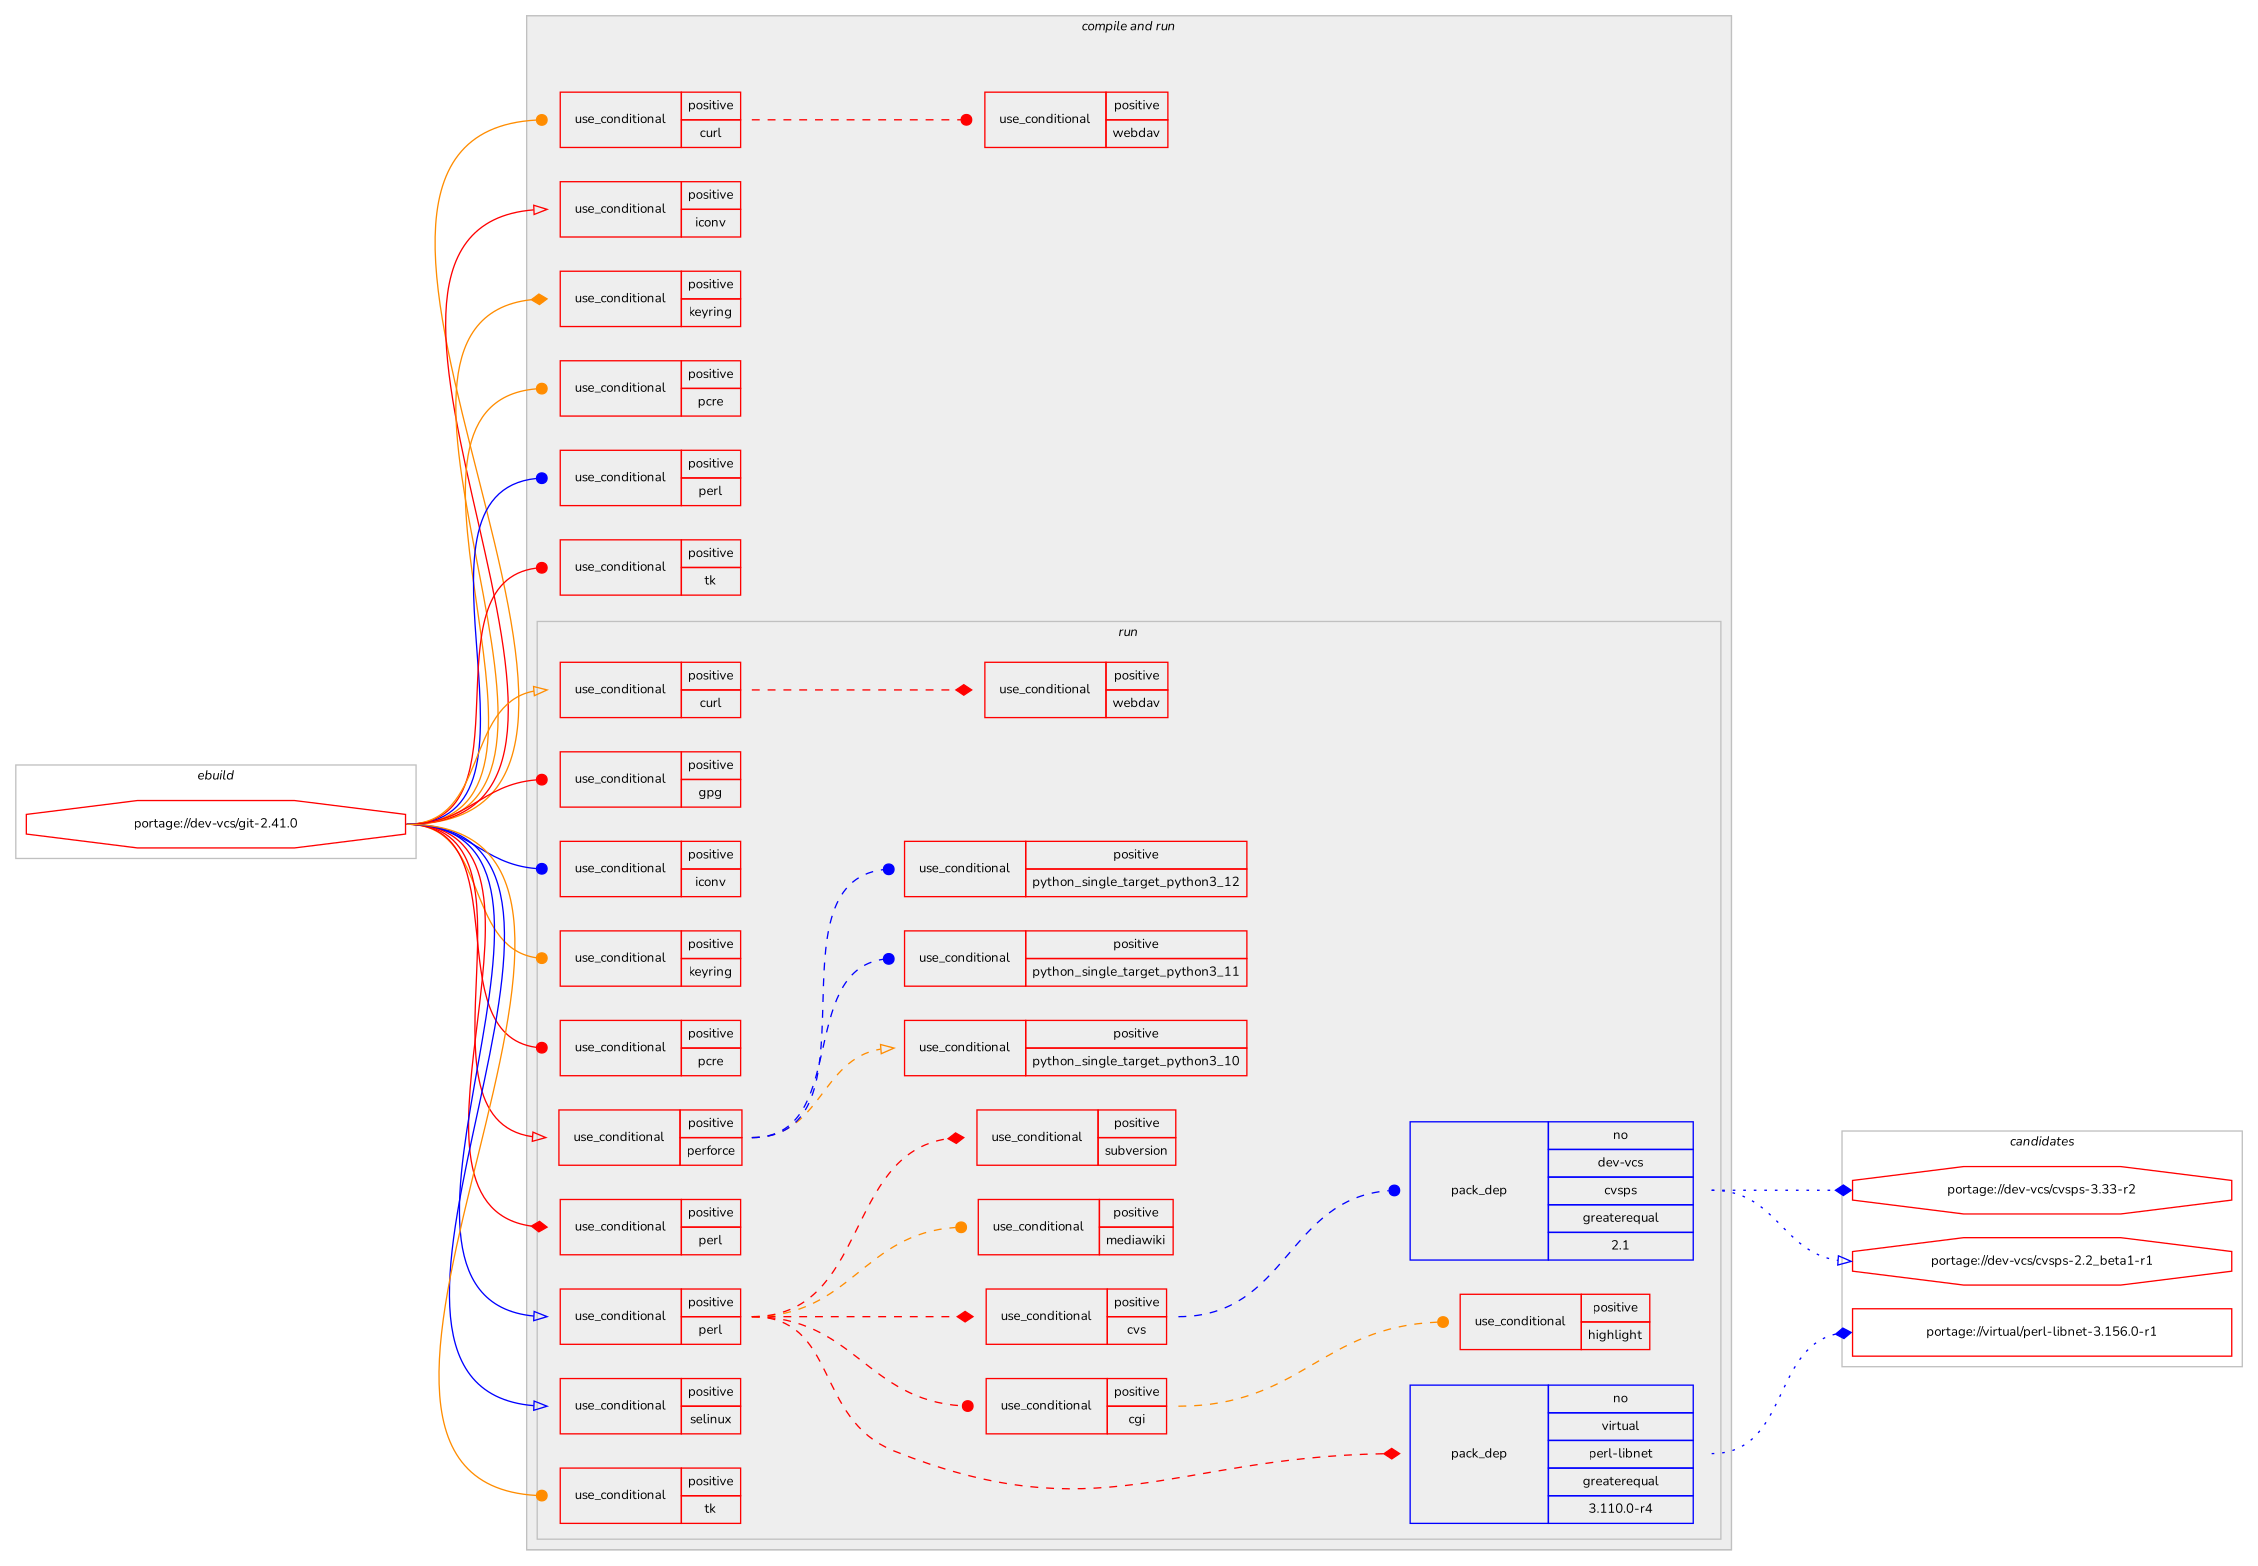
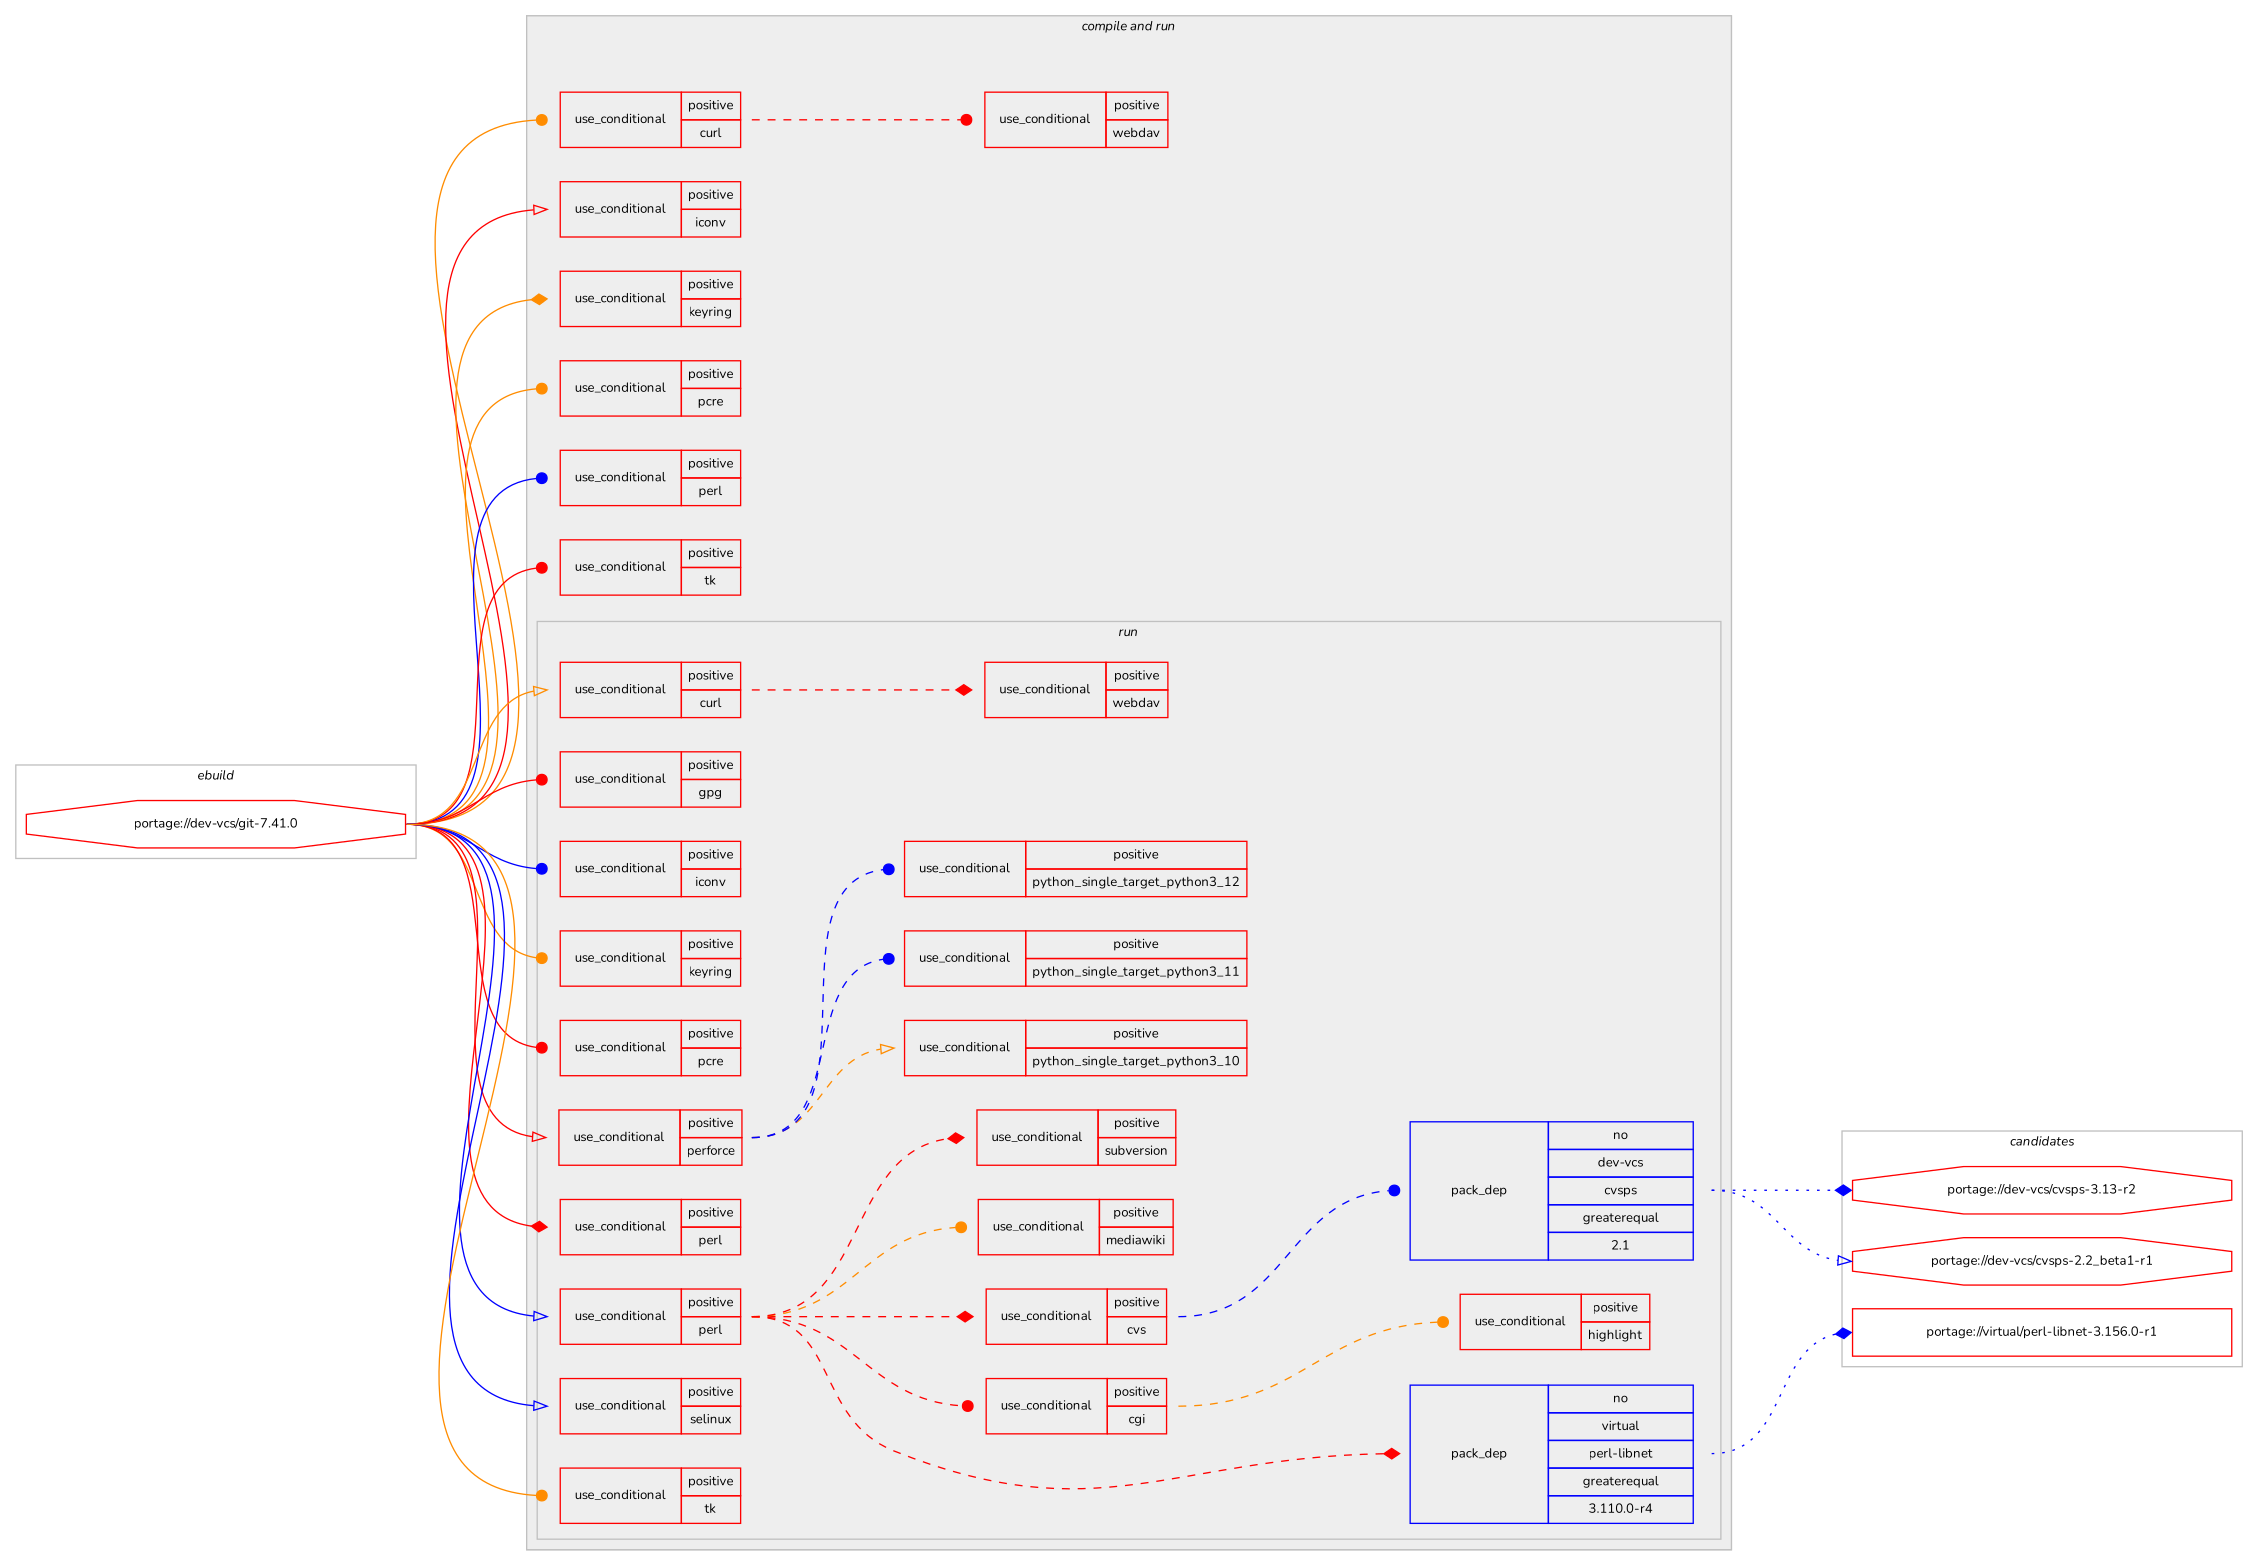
(216, 824) -> (216, 824)
(2042, 1190) -> (2042, 1190)
